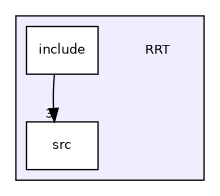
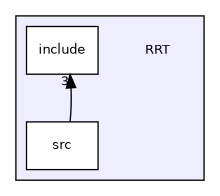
(53, 92) -> (71, 105)
